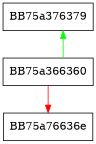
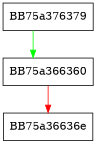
(63, 48) -> (33, 40)
(48, 127) -> (48, 127)
